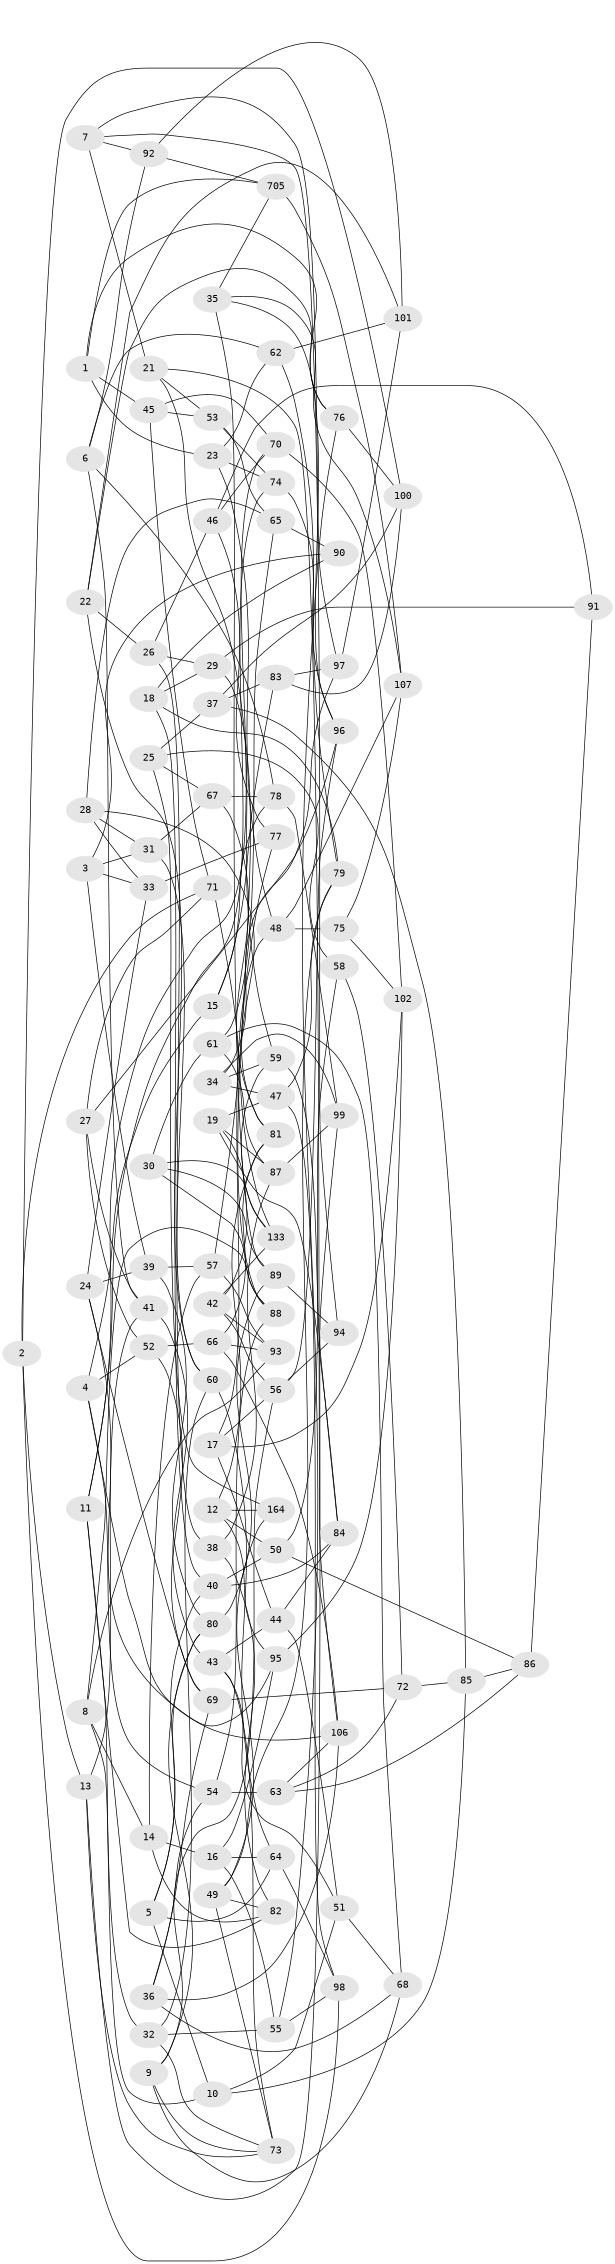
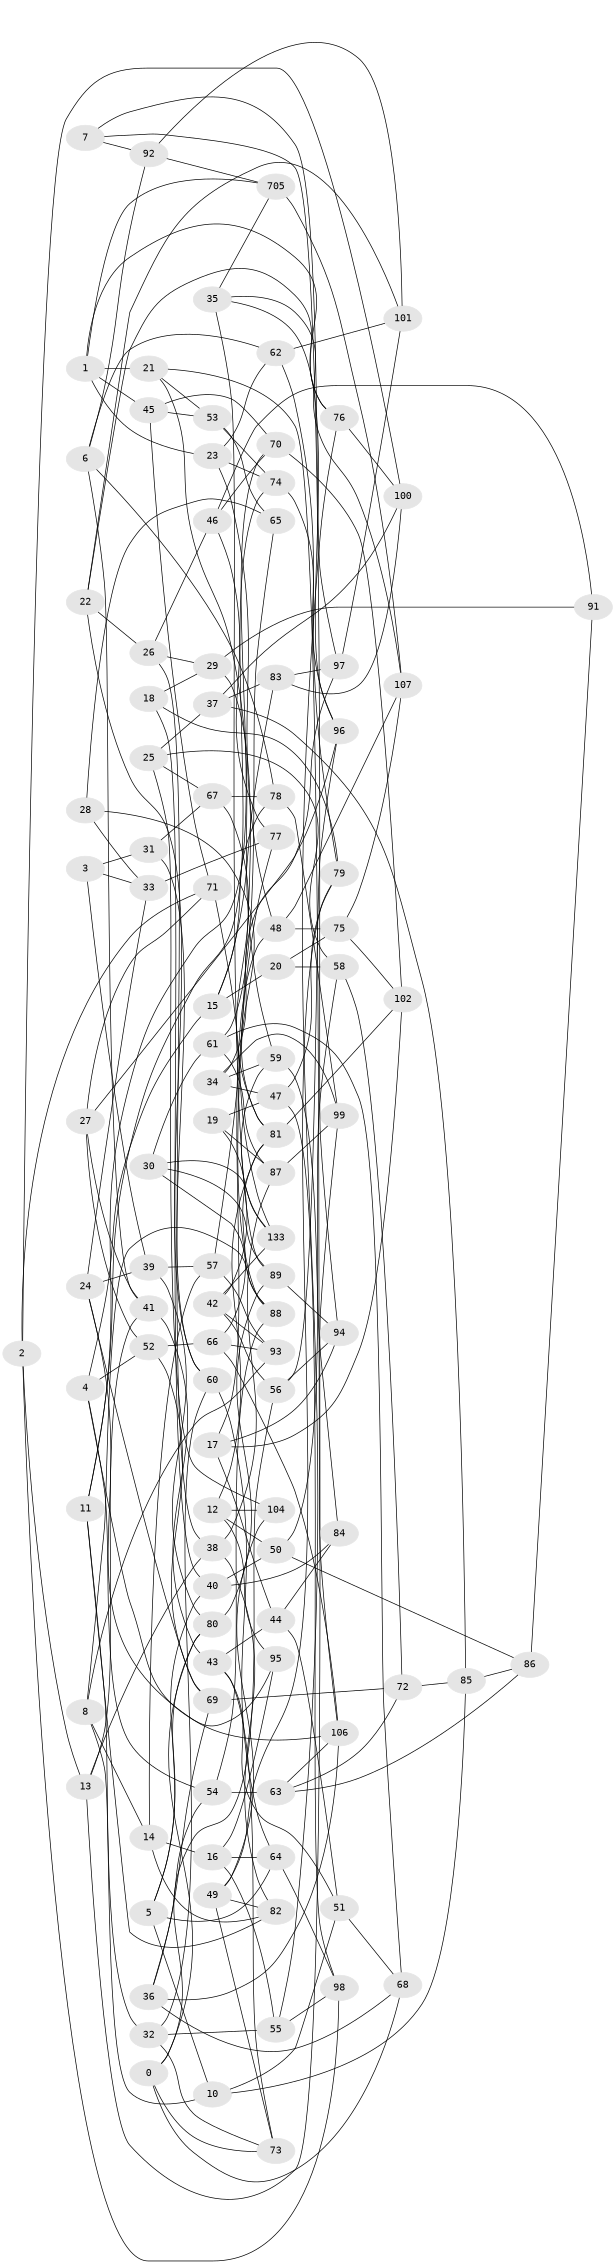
(117, 253) -> (117, 369)
(339, 554) -> none
(117, 830) -> none
none -> (276, 967)
(298, 1228) -> none
(392, 1311) -> (337, 1070)
(244, 1418) -> (296, 1408)
(276, 1510) -> (276, 1510)
(114, 2061) -> (141, 1657)
(149, 2073) -> (149, 2073)
